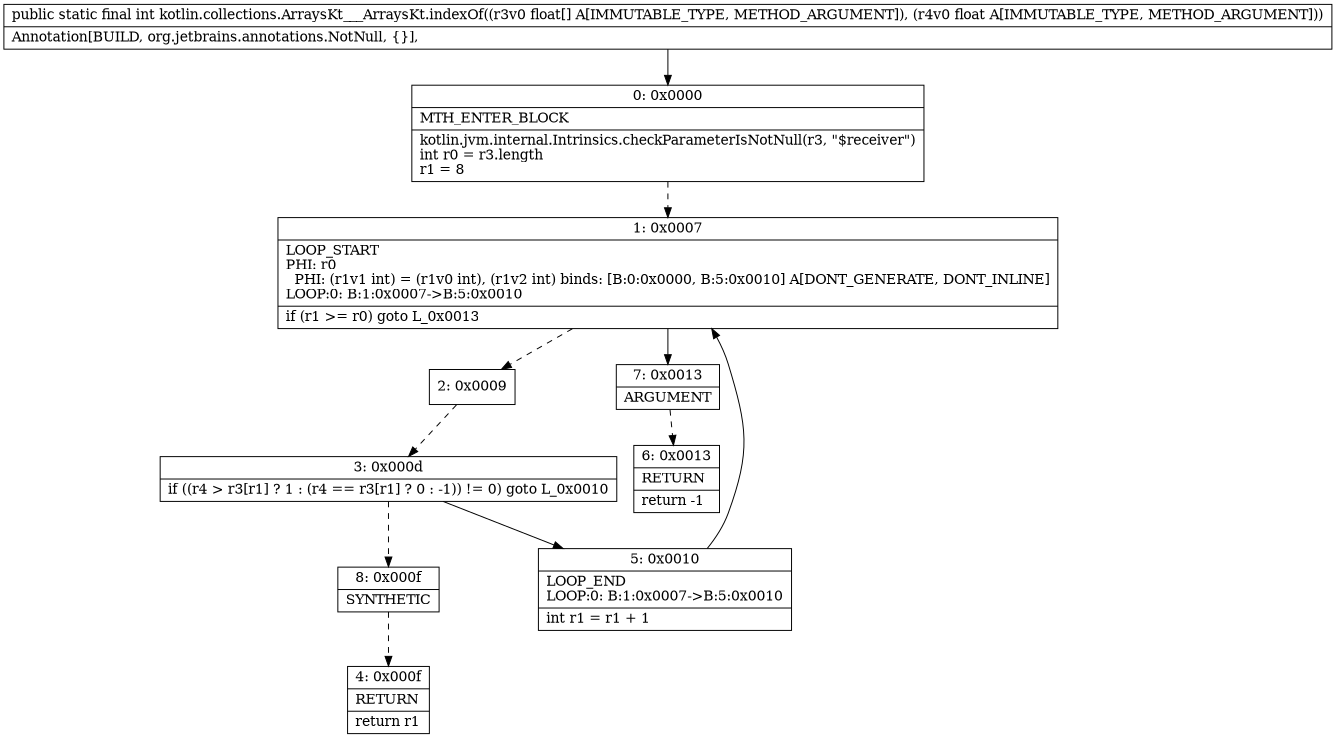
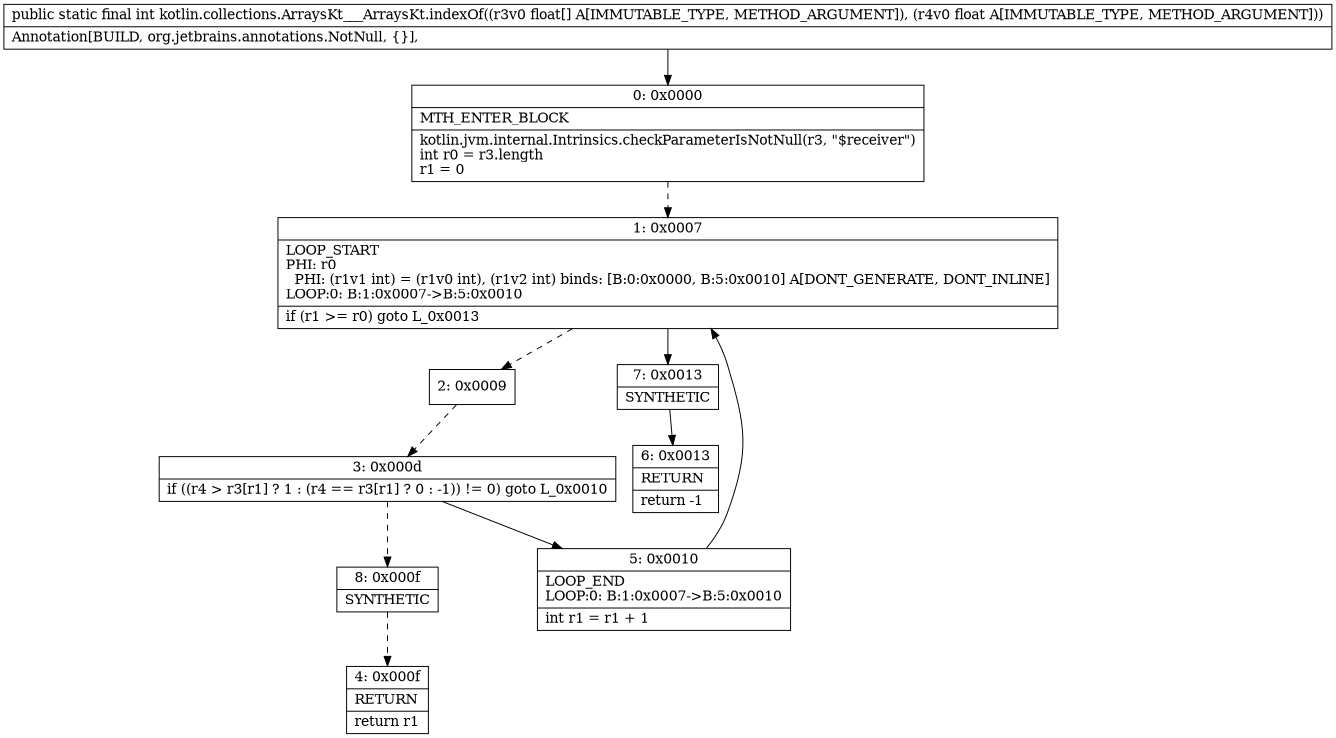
(442, 170) -> (442, 170)
(668, 398) -> (668, 398)
(671, 423) -> (671, 423)
